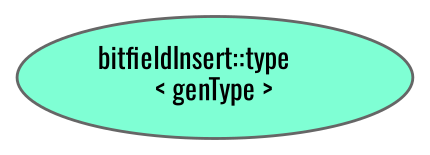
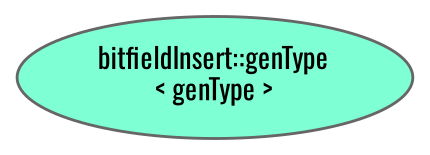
(215, 78) -> (215, 78)
